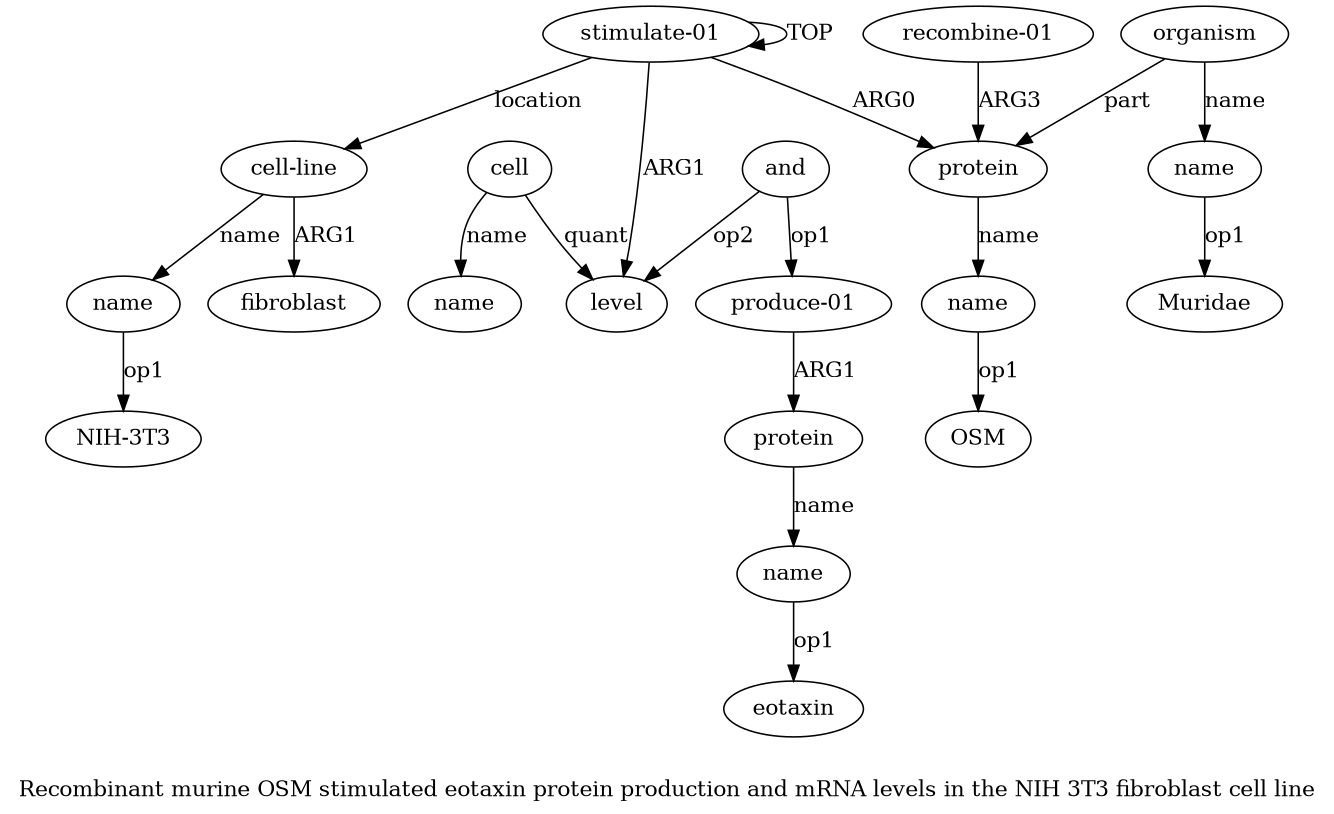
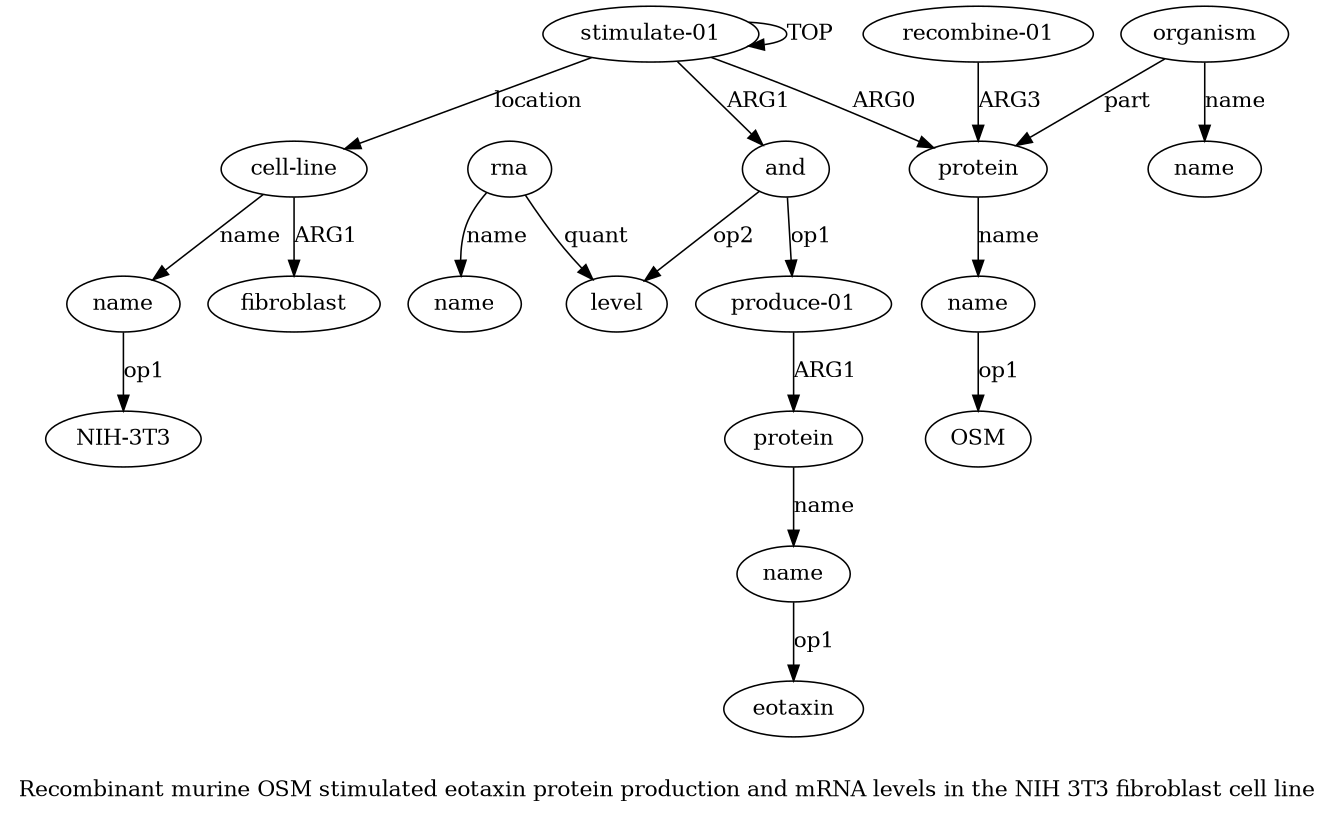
(641, 162) -> (715, 98)
(510, 169) -> (510, 169)
(1205, 304) -> none
